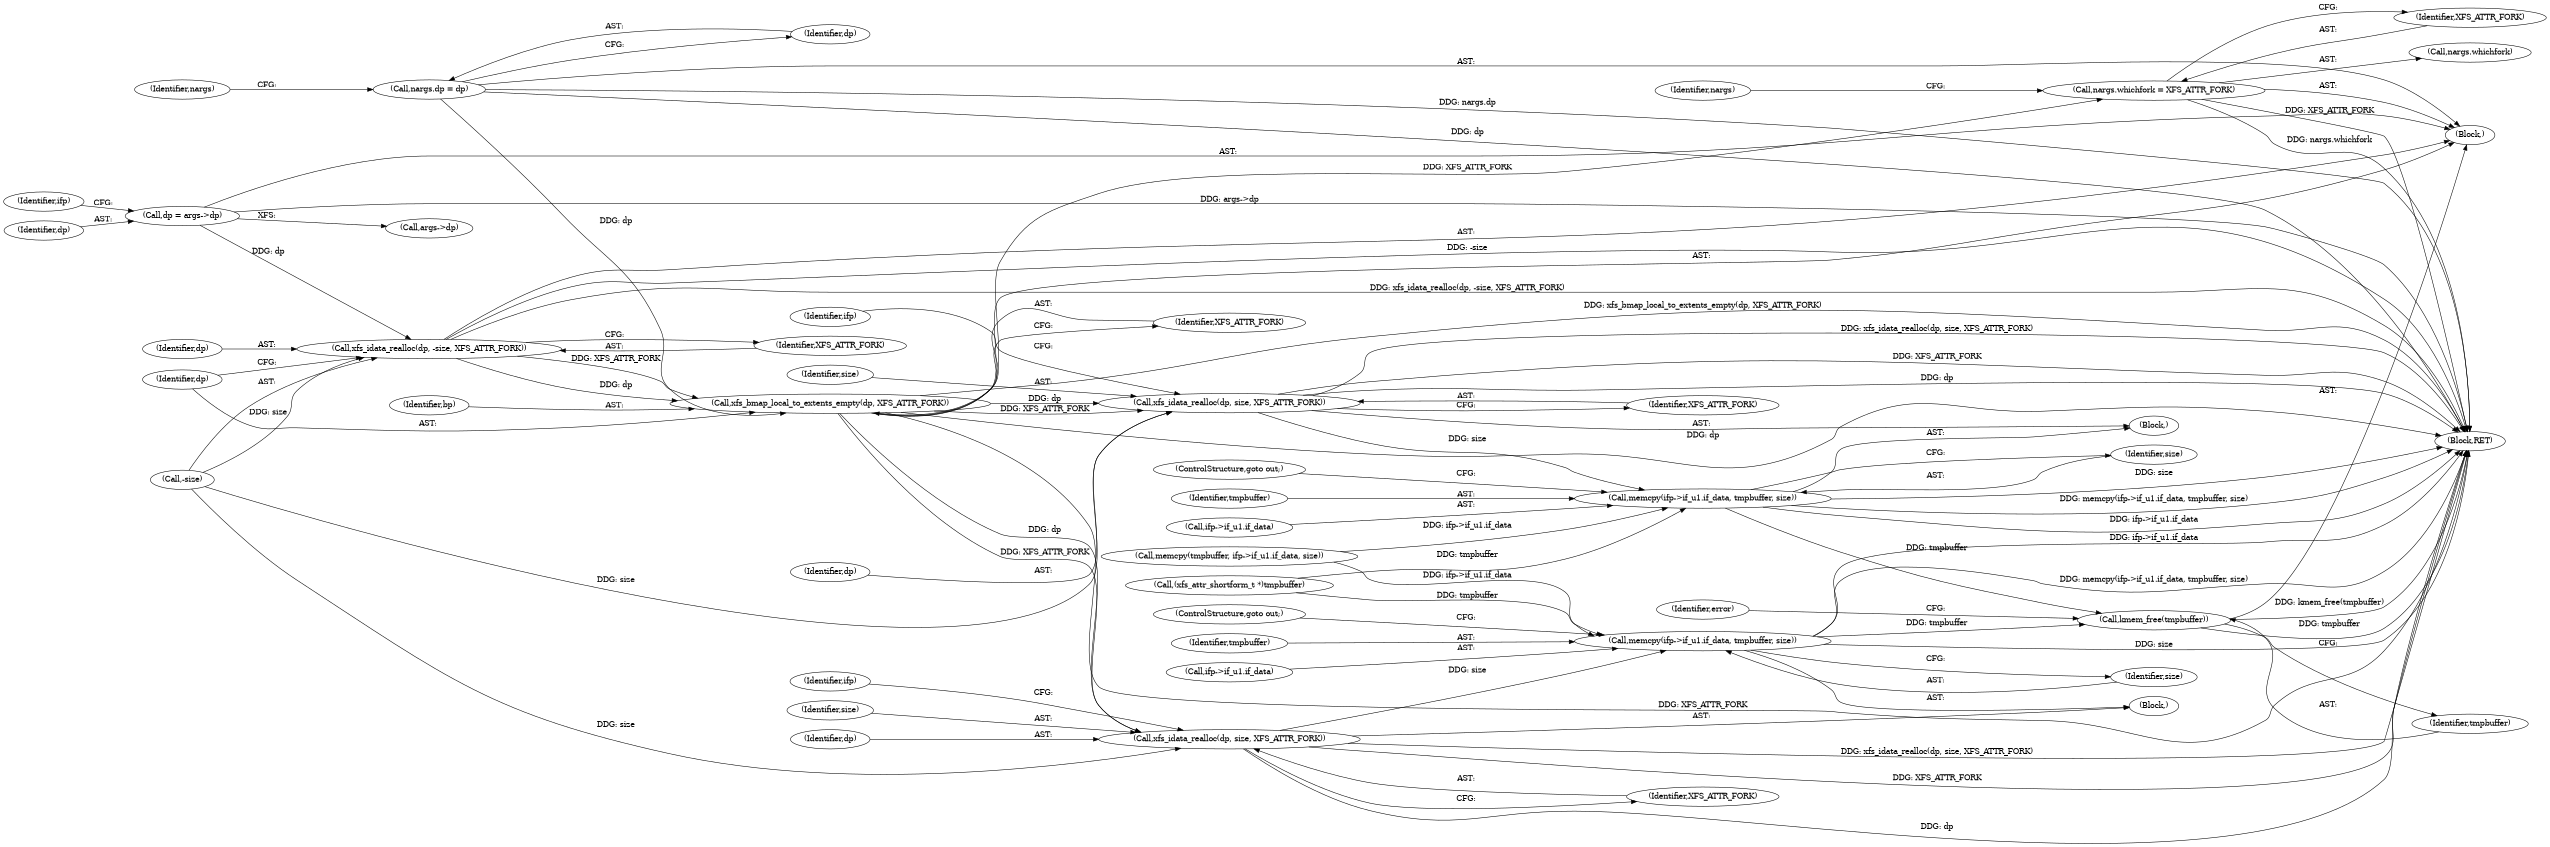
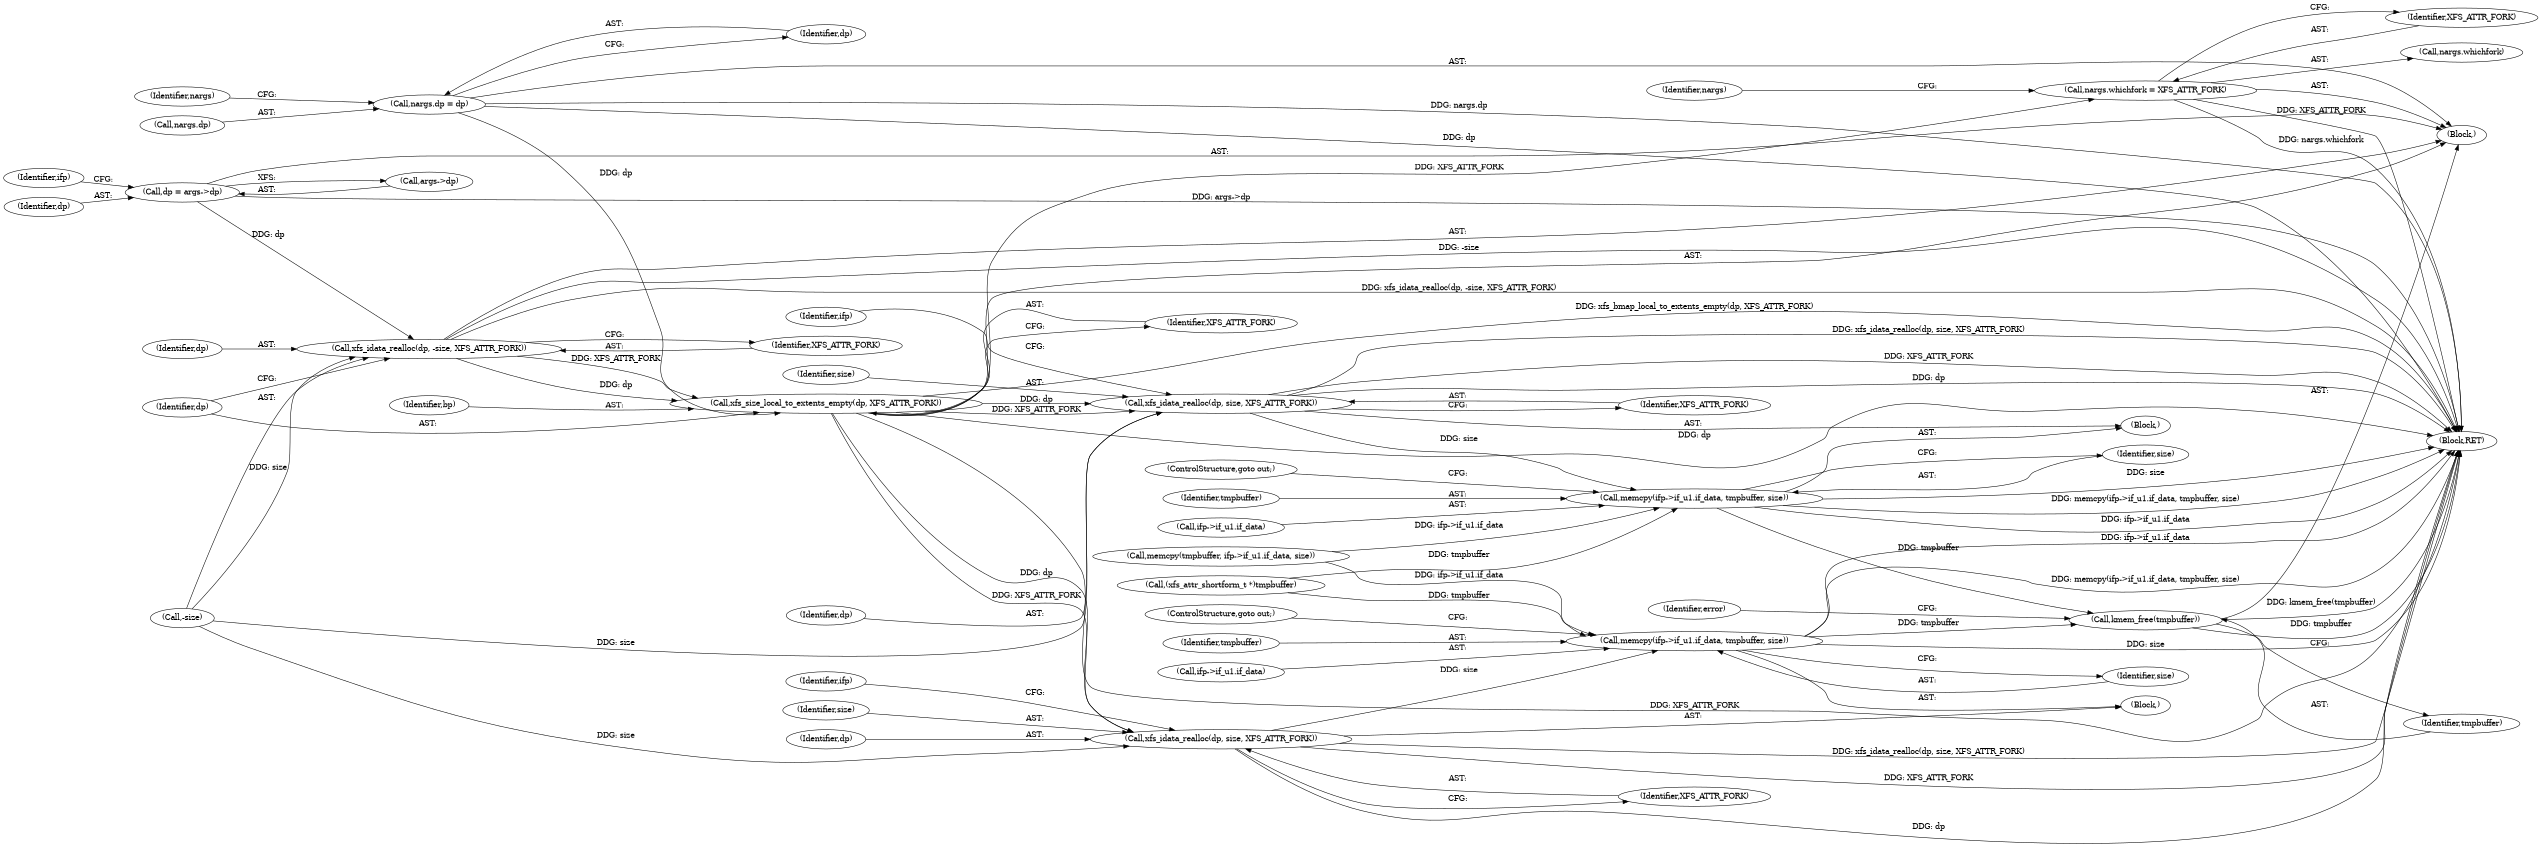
none -> (182, 125)
none -> (317, 192)
(830, 404) -> (826, 404)
